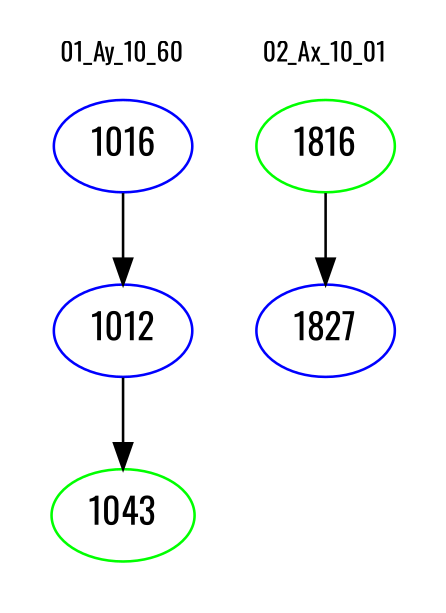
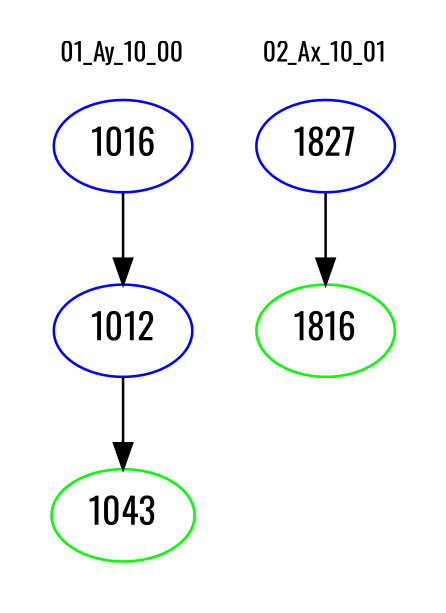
(123, 55) -> (123, 55)
(326, 226) -> (326, 226)
